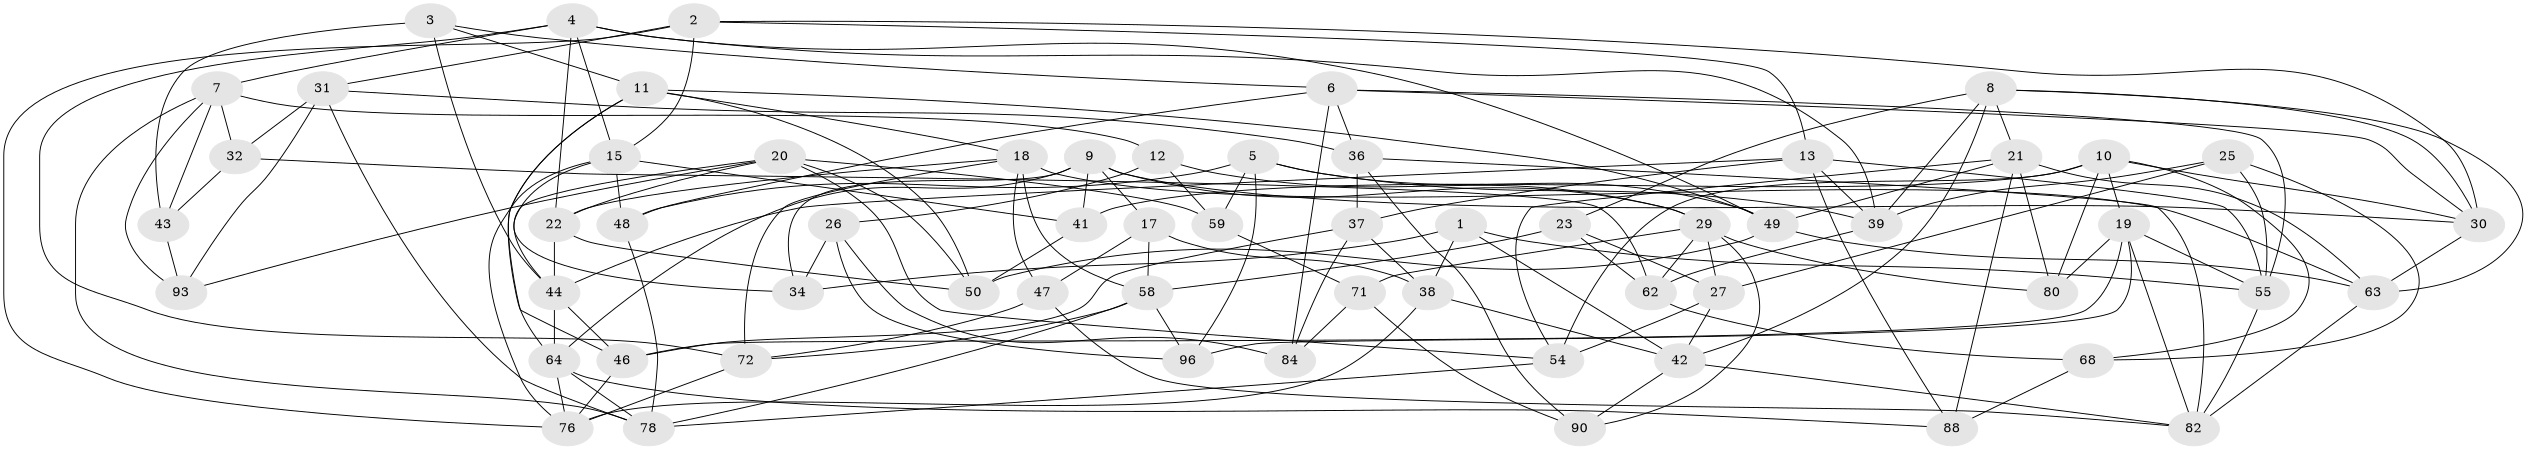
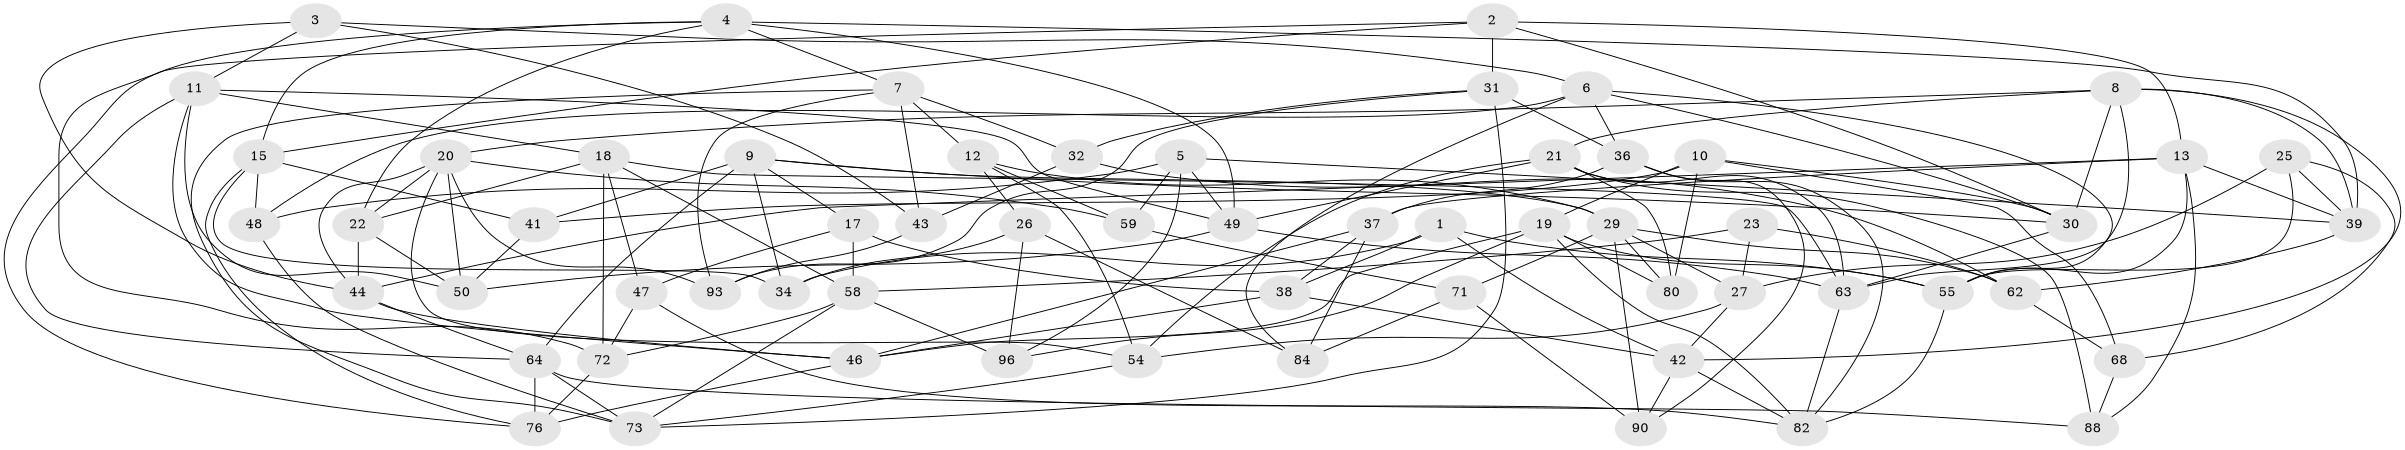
(1772, 140) -> (1564, 107)
(1660, 215) -> (1083, 238)
(1079, 405) -> (1089, 324)
(649, 429) -> (635, 429)
